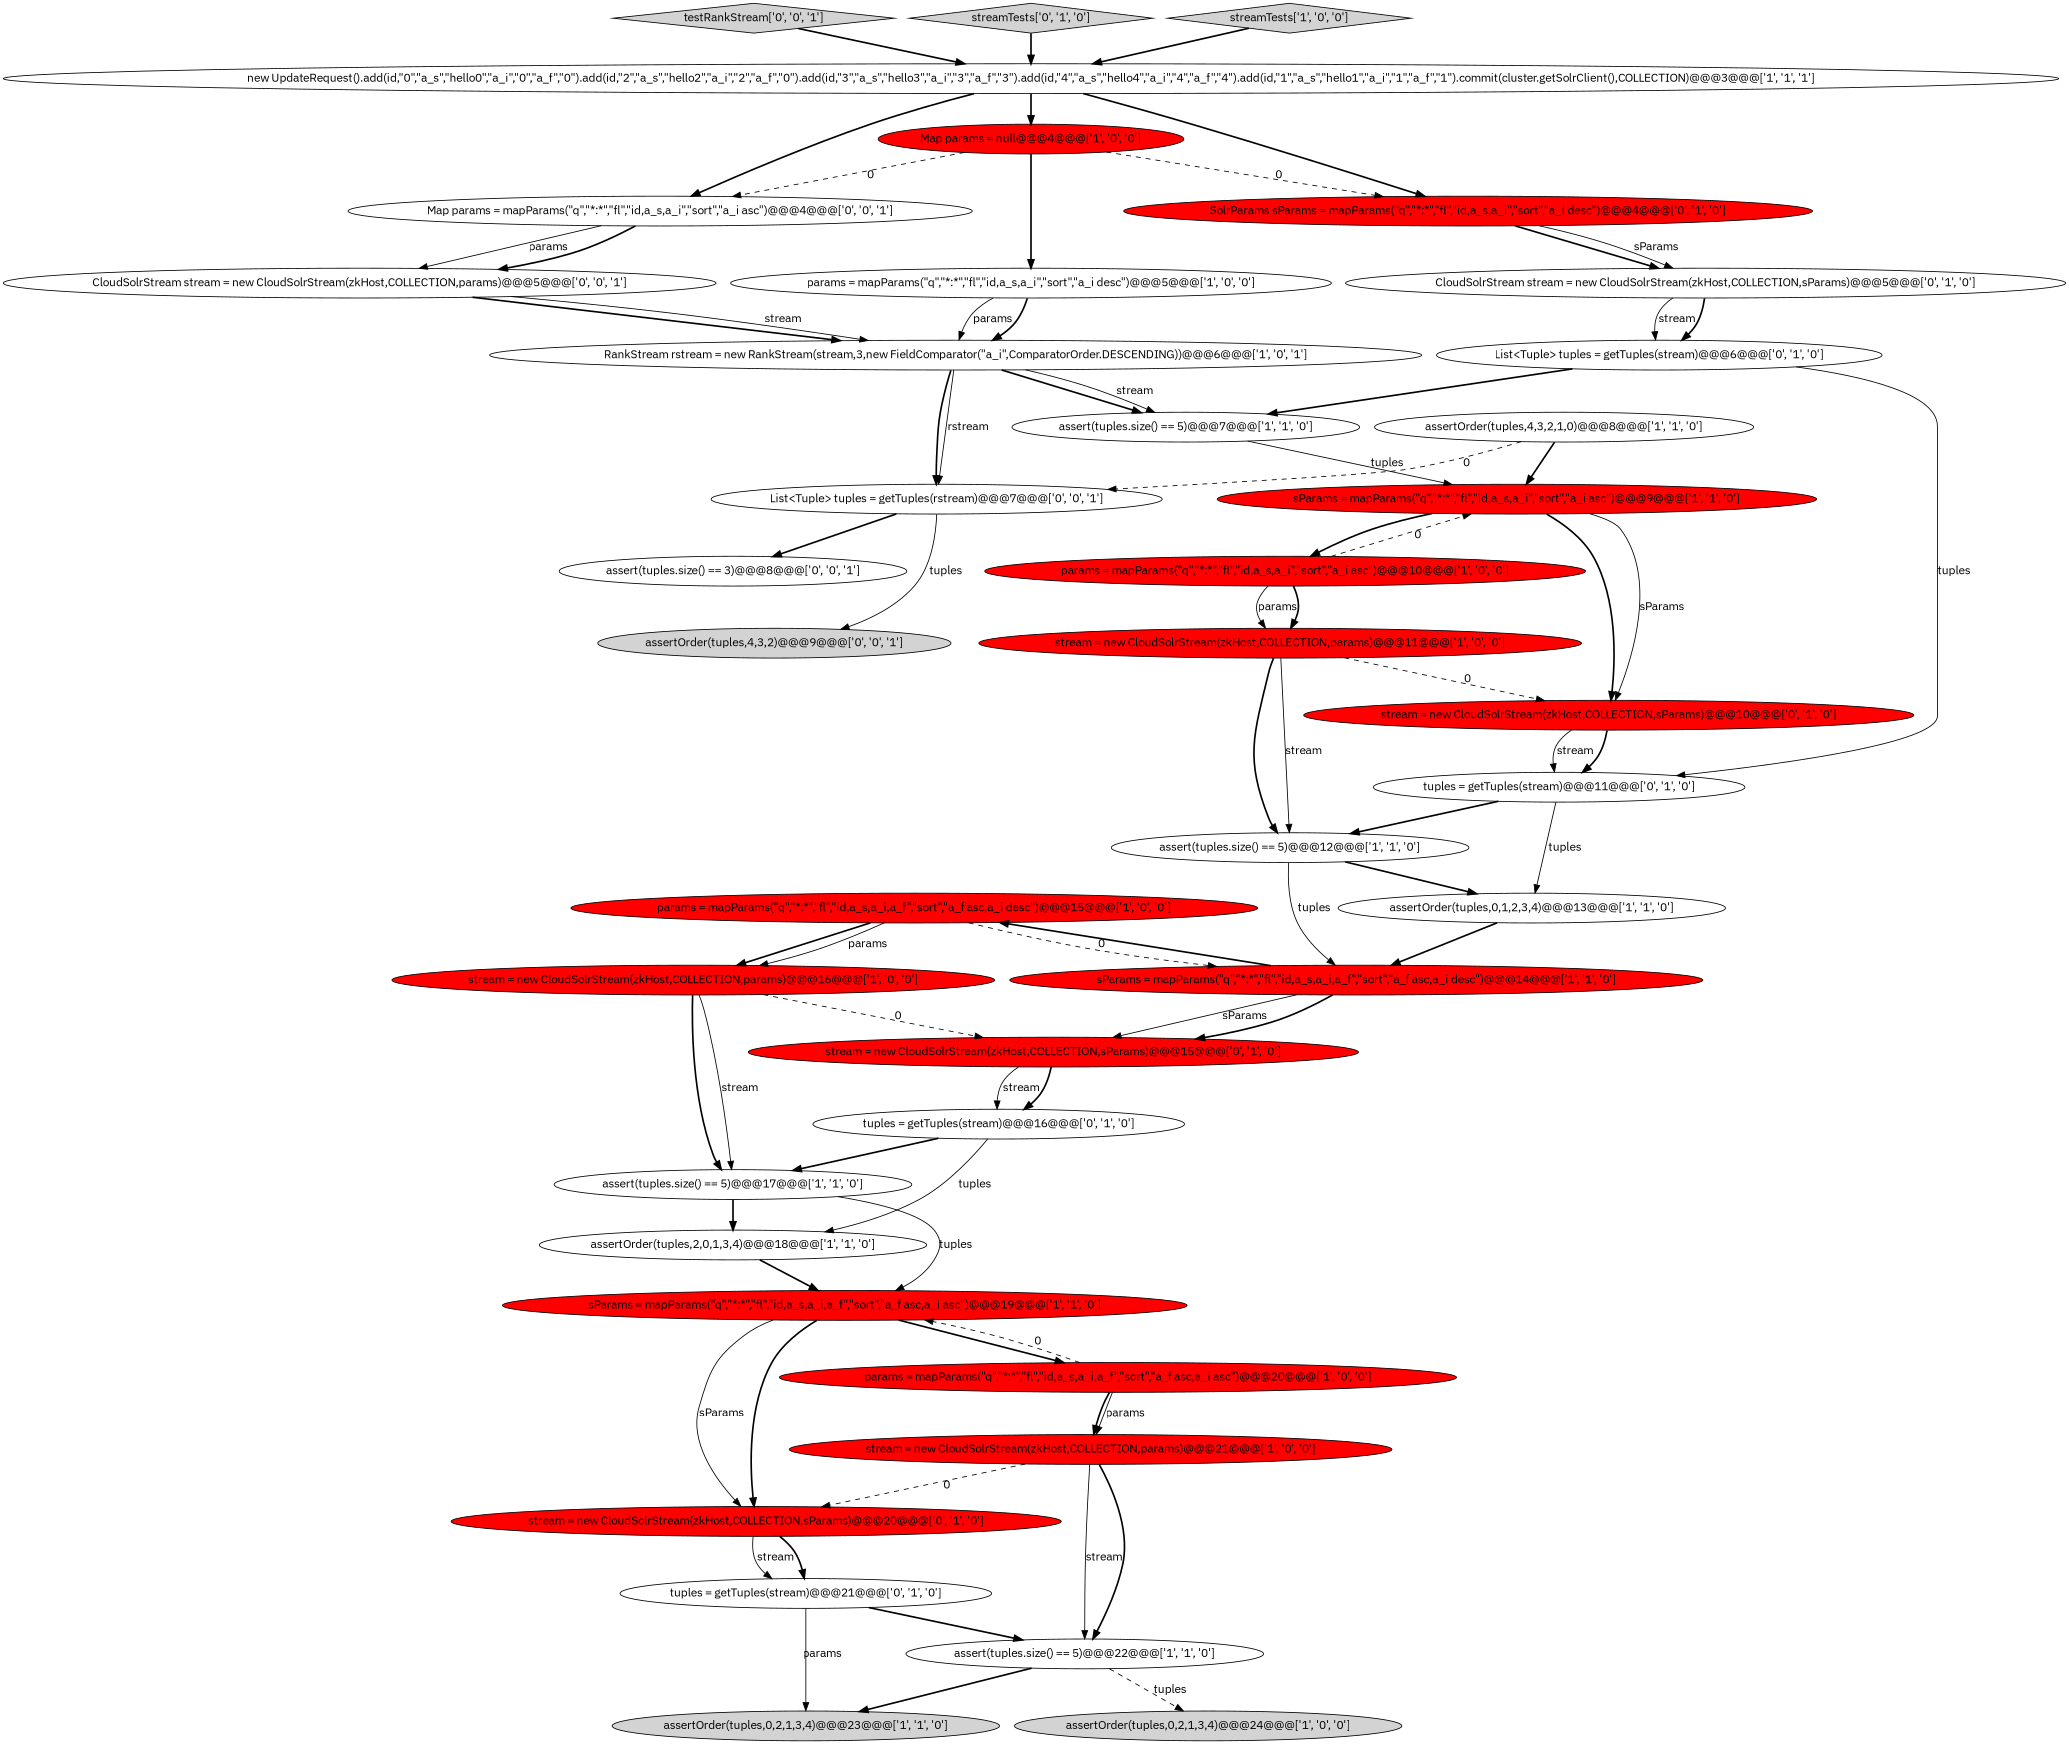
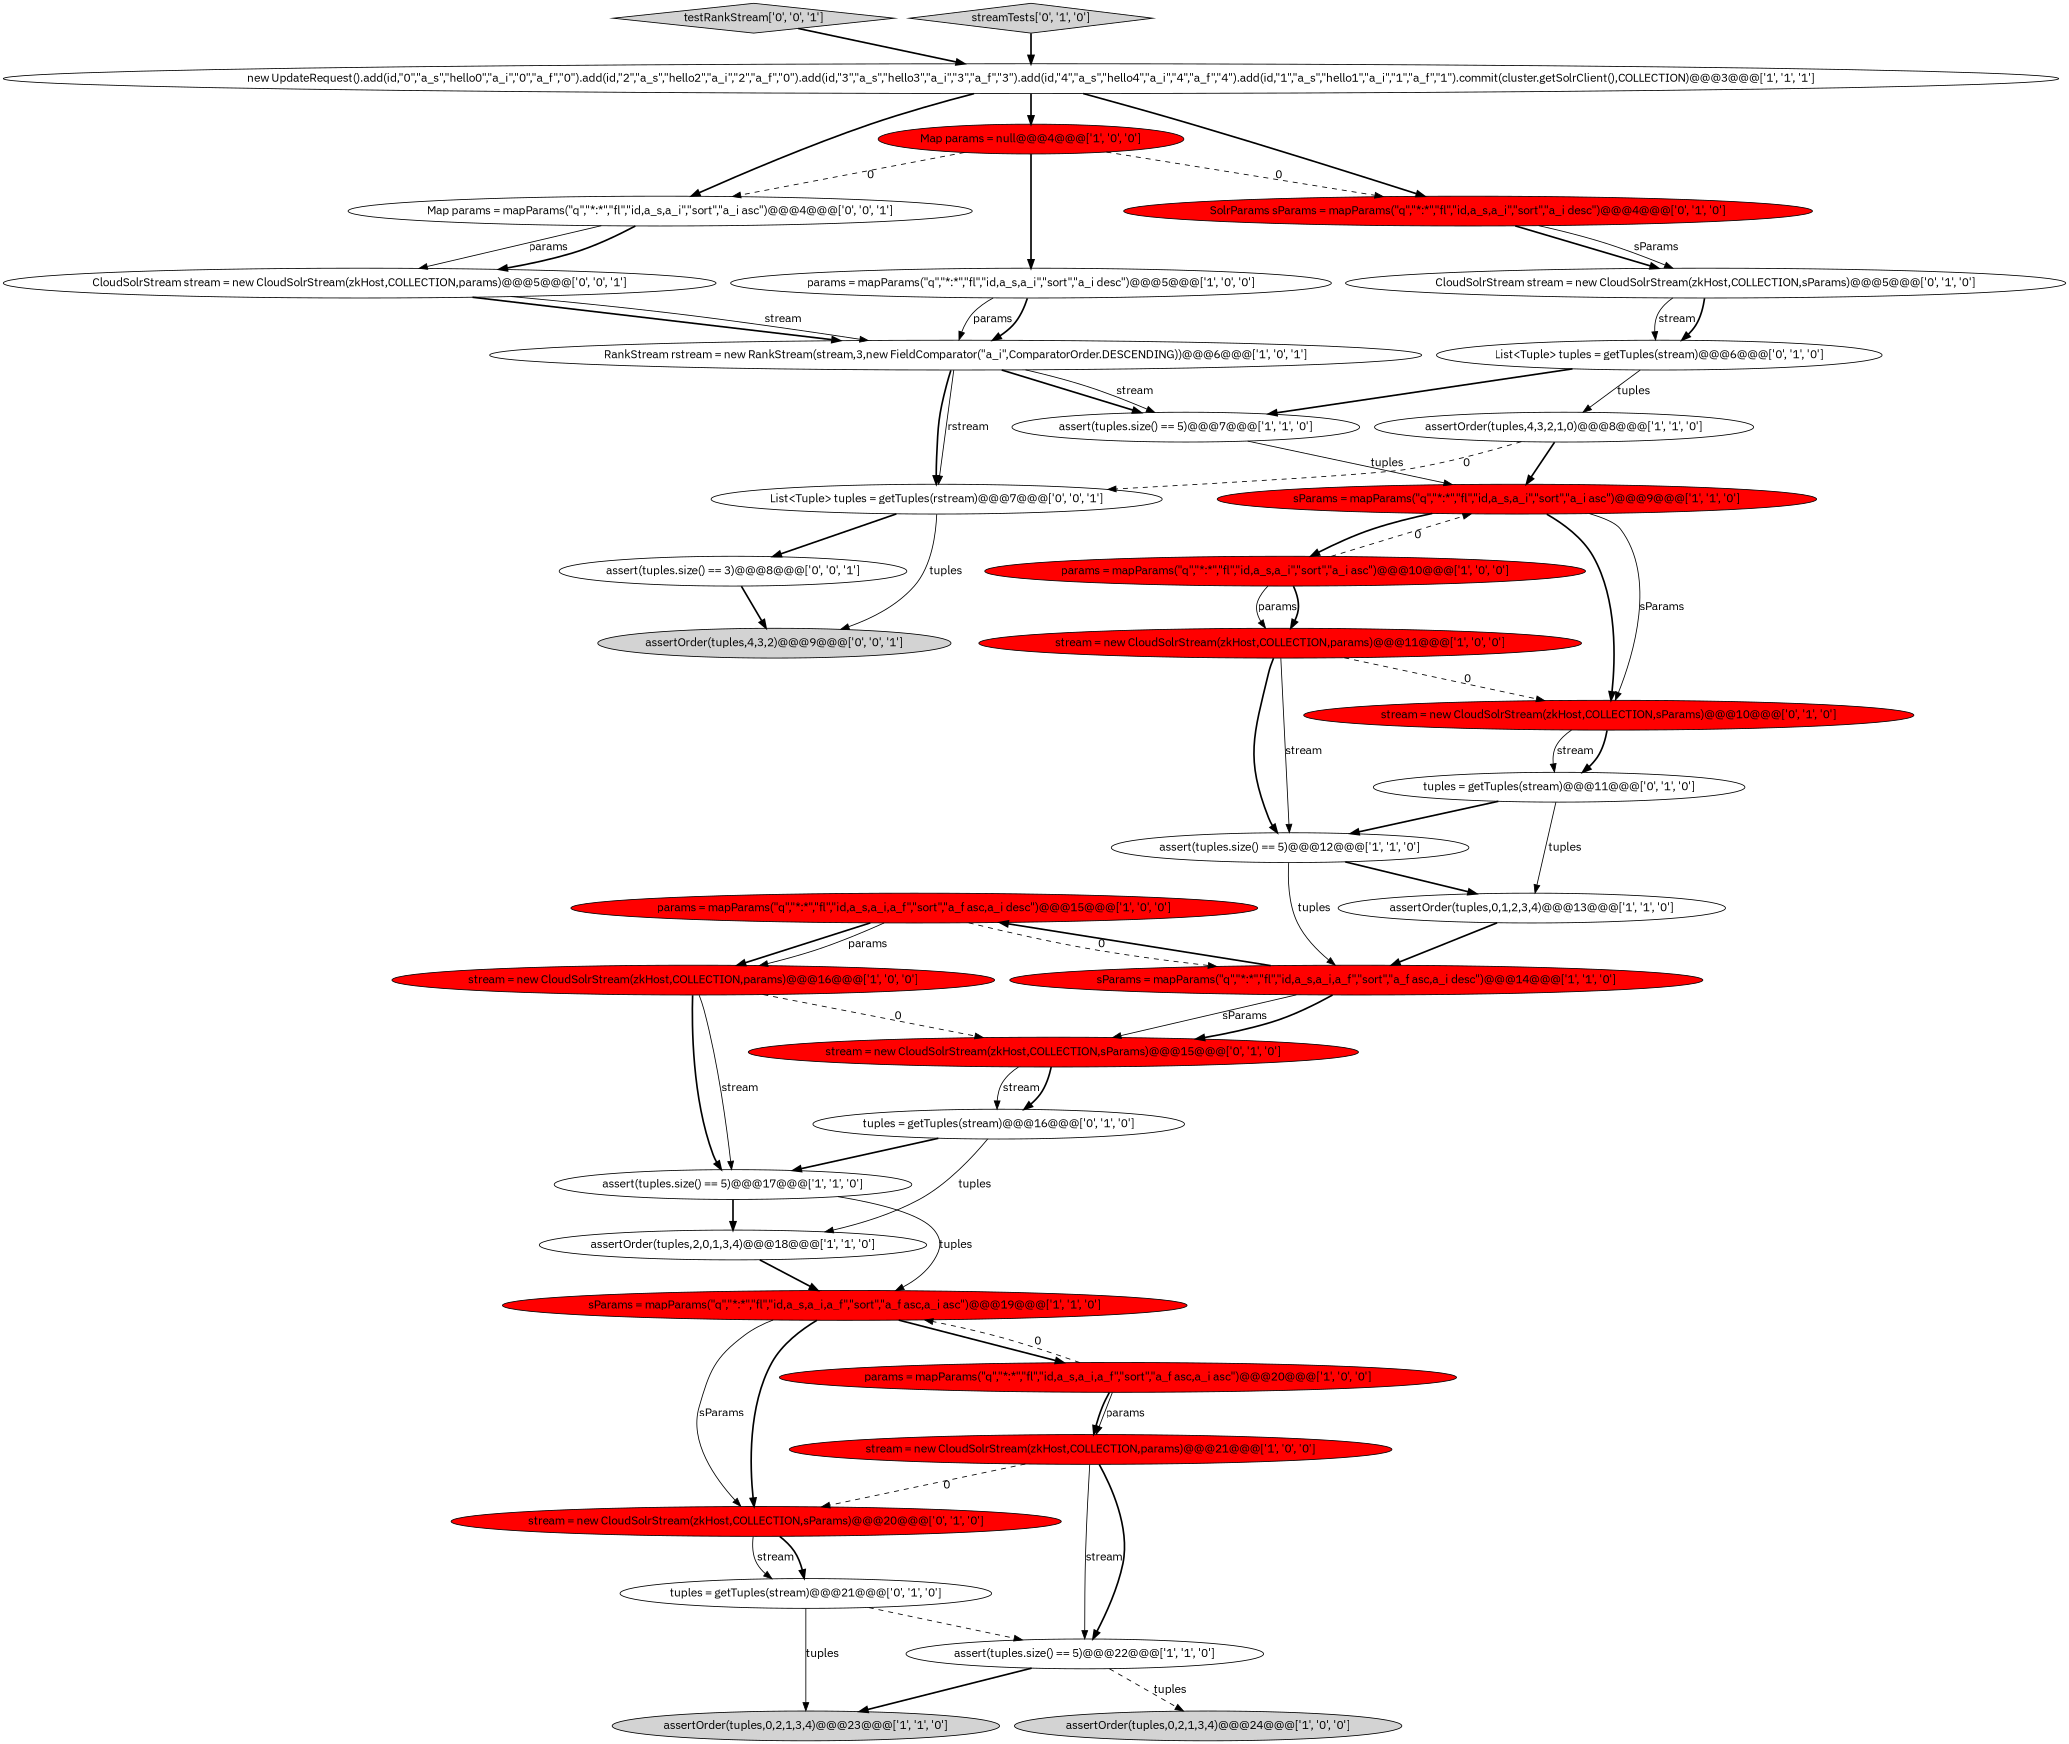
(1289, 18) -> none
none -> (752, 603)
(1937, 622) -> (1615, 389)
(941, 1623) -> (941, 1623)
(822, 1654) -> (822, 1654)
